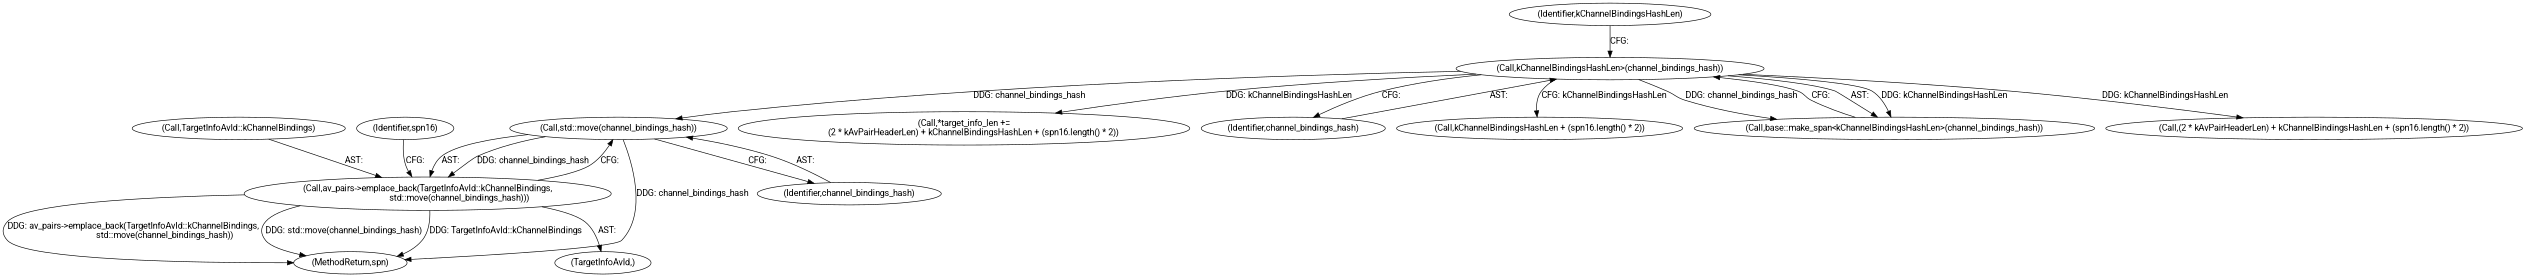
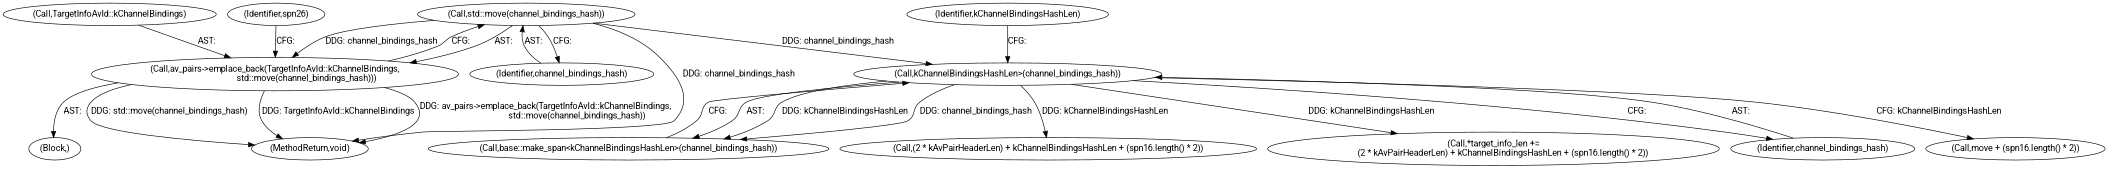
(1071, 86) -> (760, 43)
(405, 128) -> (276, 14)
(1540, 128) -> (2015, 149)
(350, 263) -> (310, 149)
(603, 263) -> (55, 149)
